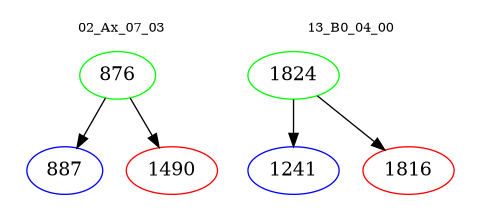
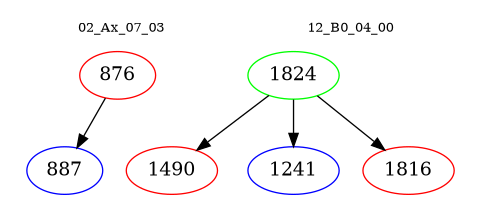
(351, 28) -> (351, 28)
(118, 75) -> (118, 75)
(141, 117) -> (246, 113)
